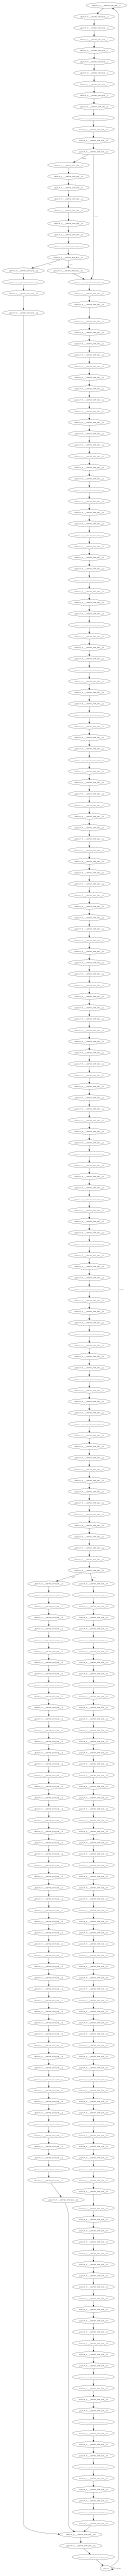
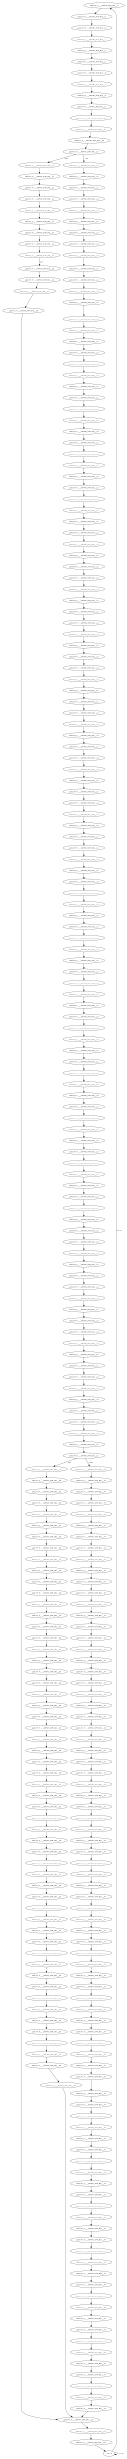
(68, 271) -> none
